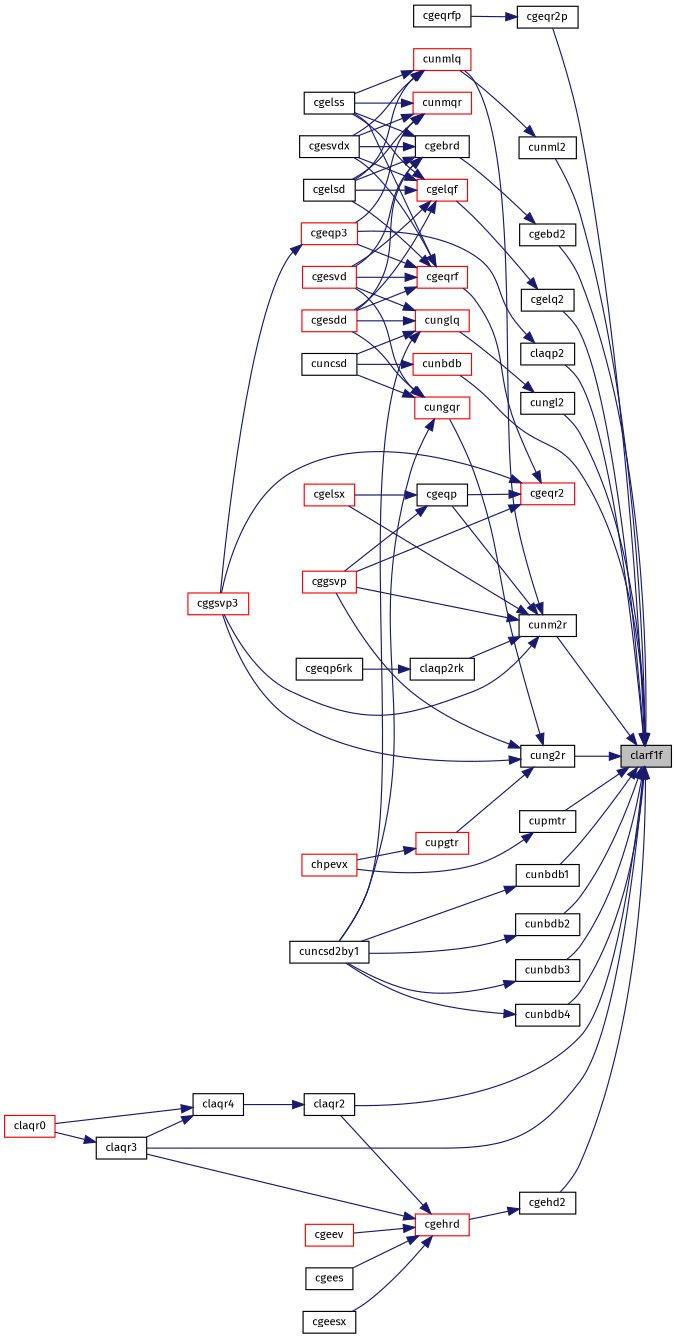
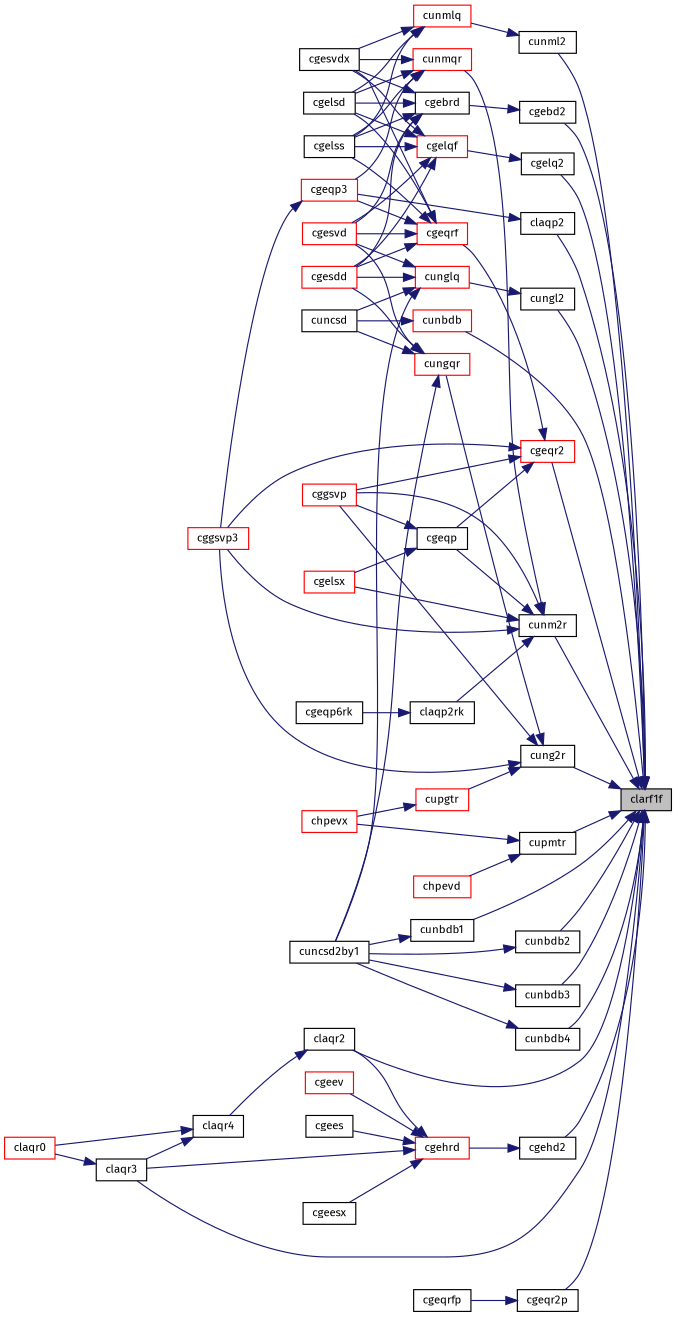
(507, 335) -> (508, 334)
none -> (595, 620)
none -> (442, 887)
